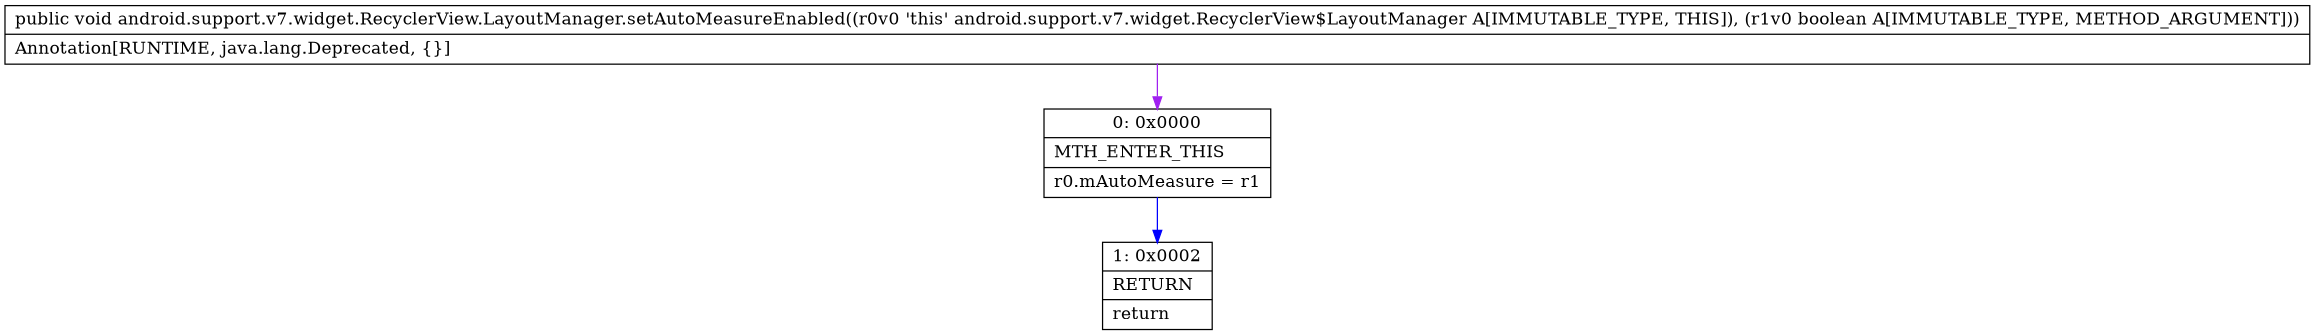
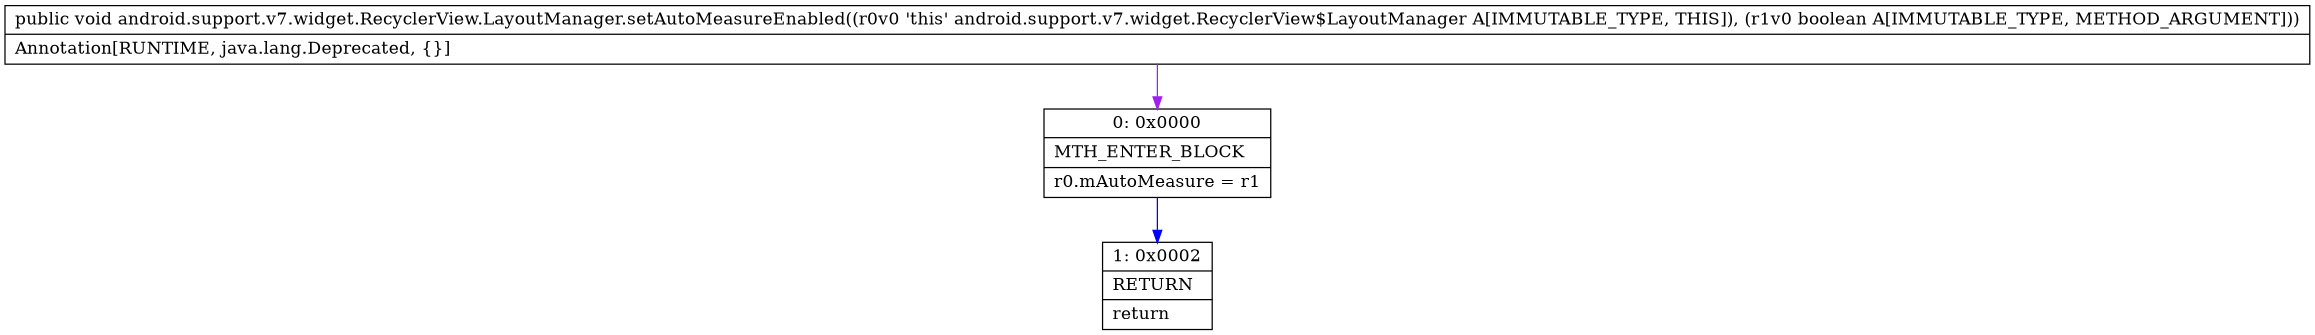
(1140, 152) -> (1150, 152)
